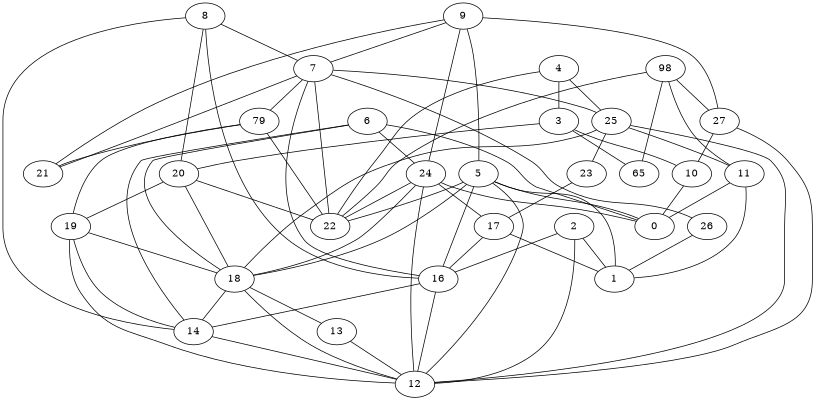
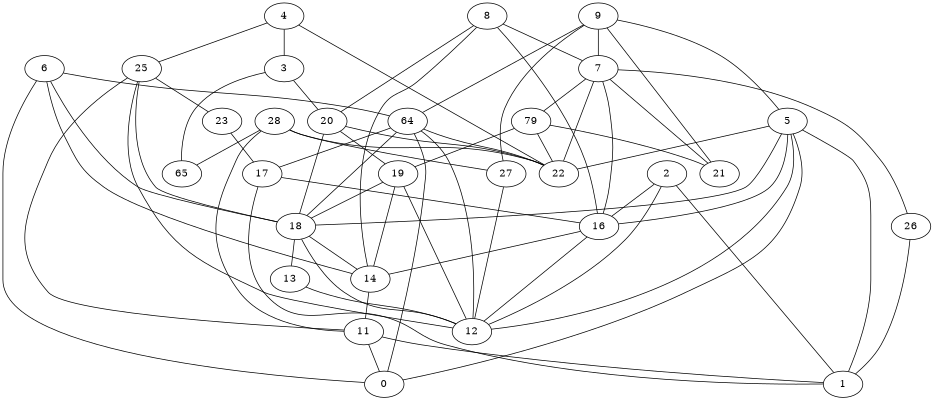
(666, 69) -> (275, 121)
(466, 83) -> none
(426, 174) -> (408, 121)
(692, 174) -> none
(304, 358) -> (367, 309)
